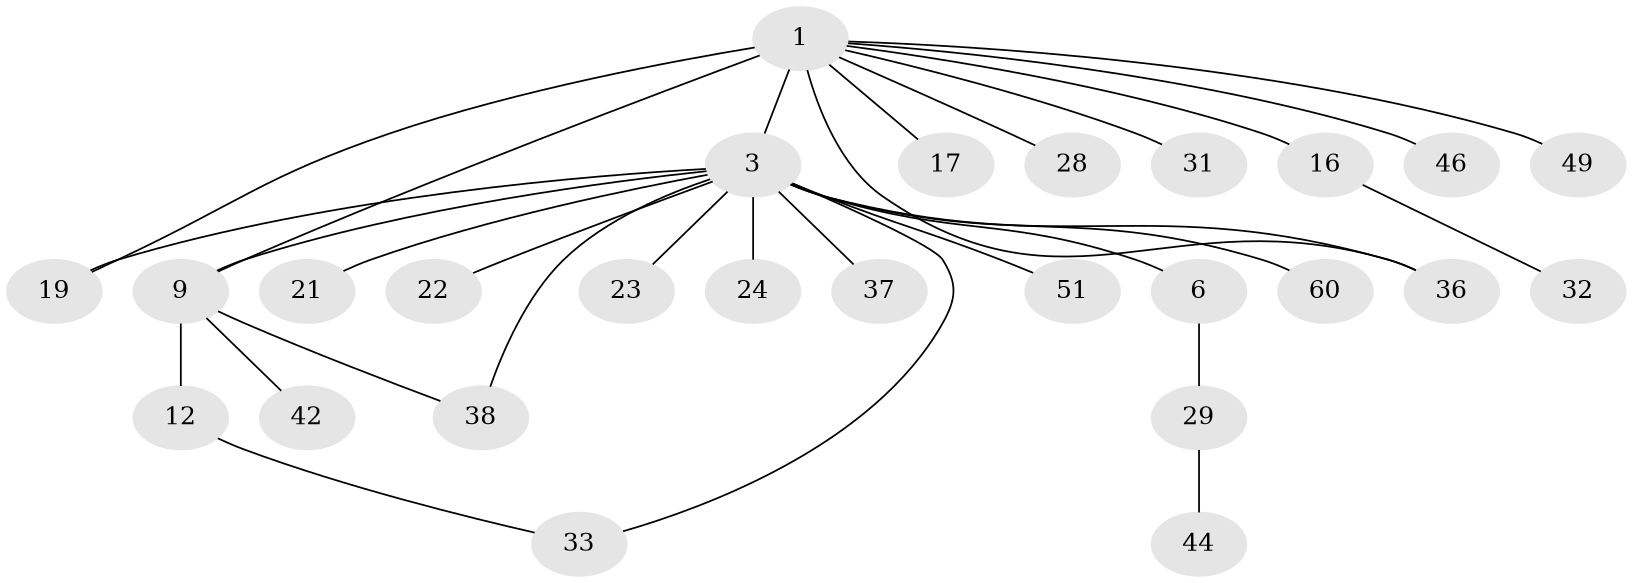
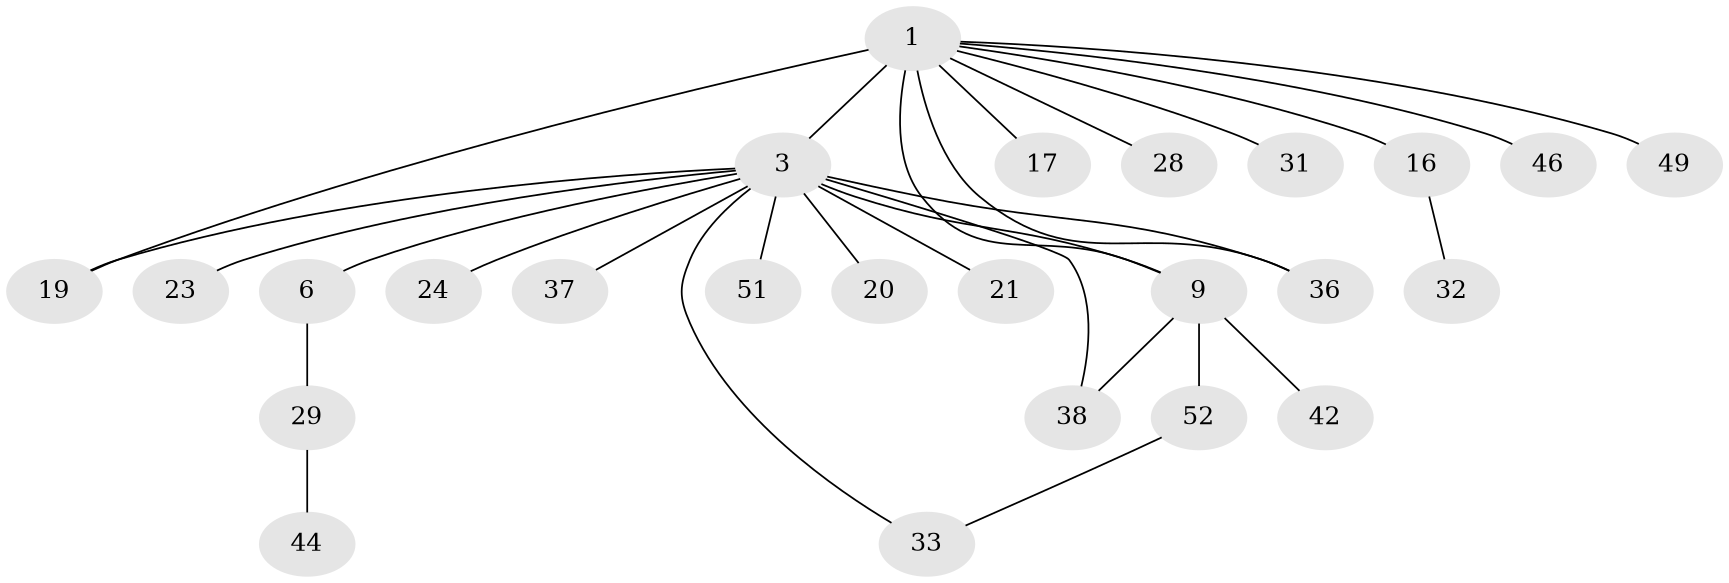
(434, 291) -> none
(1325, 291) -> (880, 291)
(181, 418) -> (1199, 418)
